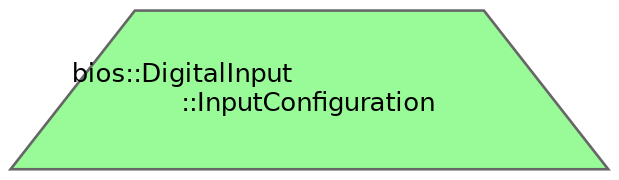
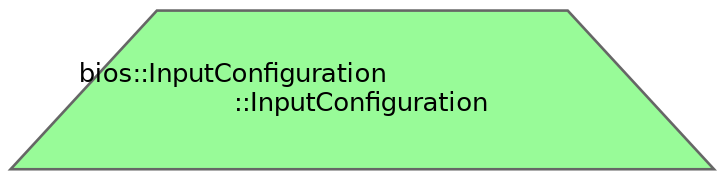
(309, 90) -> (362, 90)
